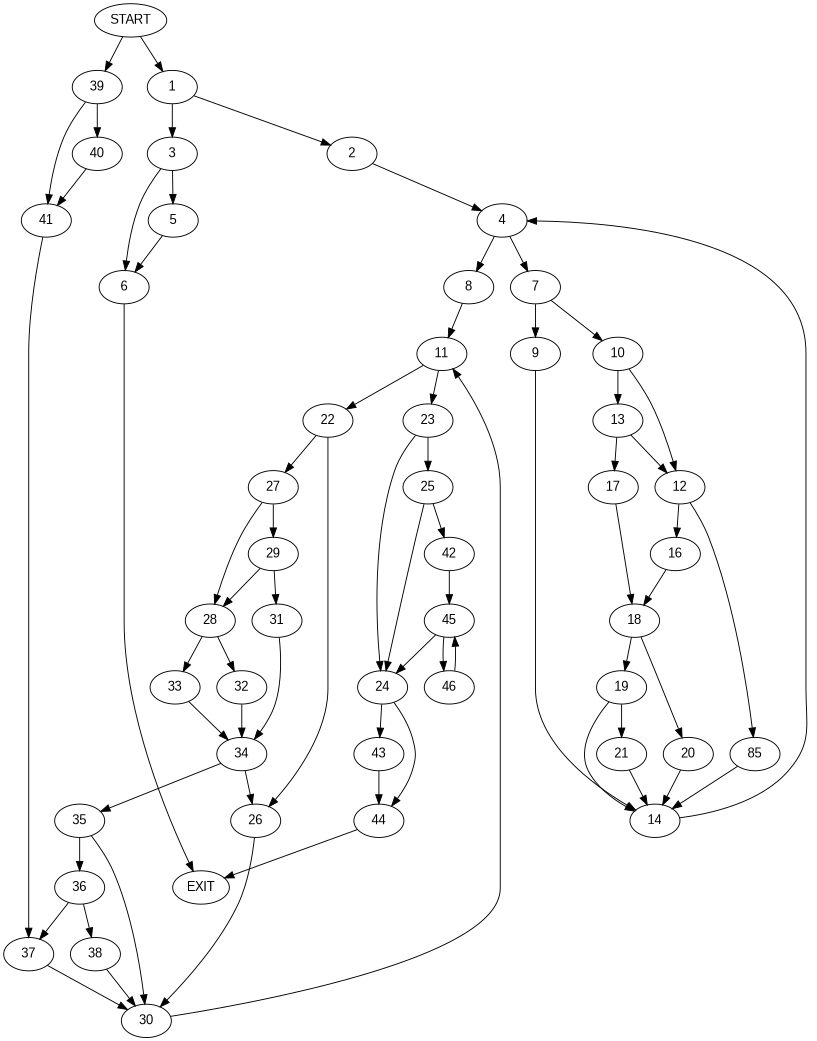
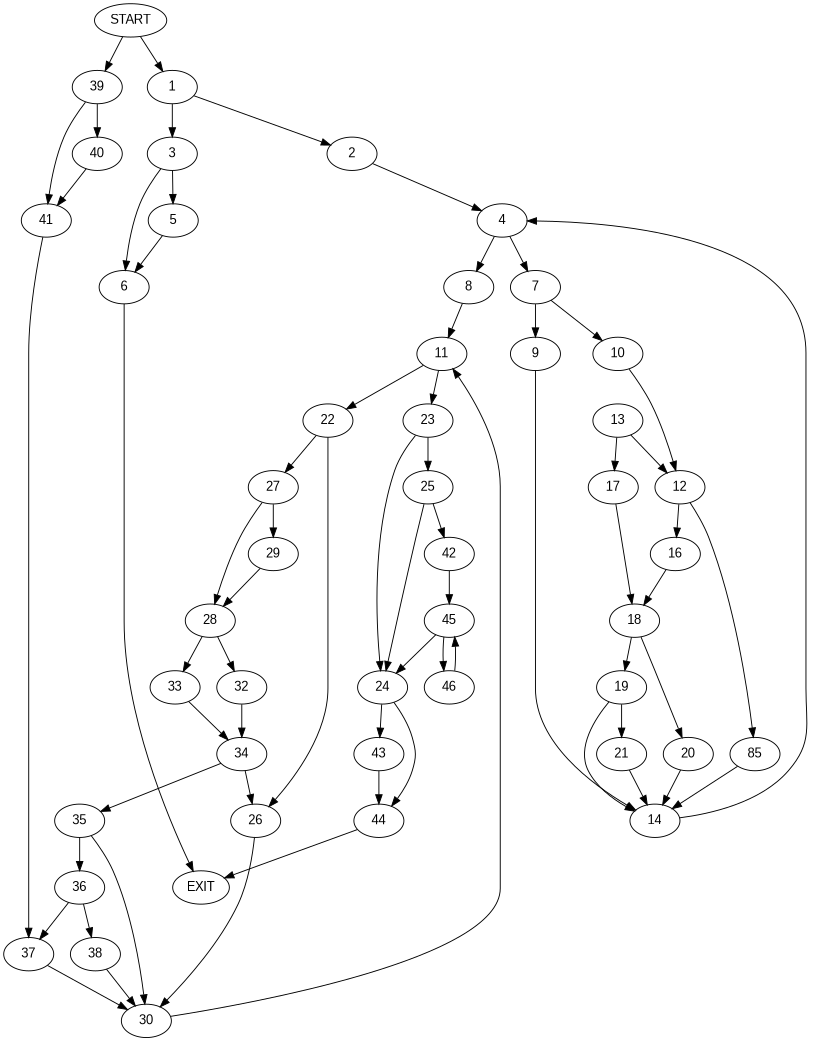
(618, 383) -> none
(277, 621) -> none
